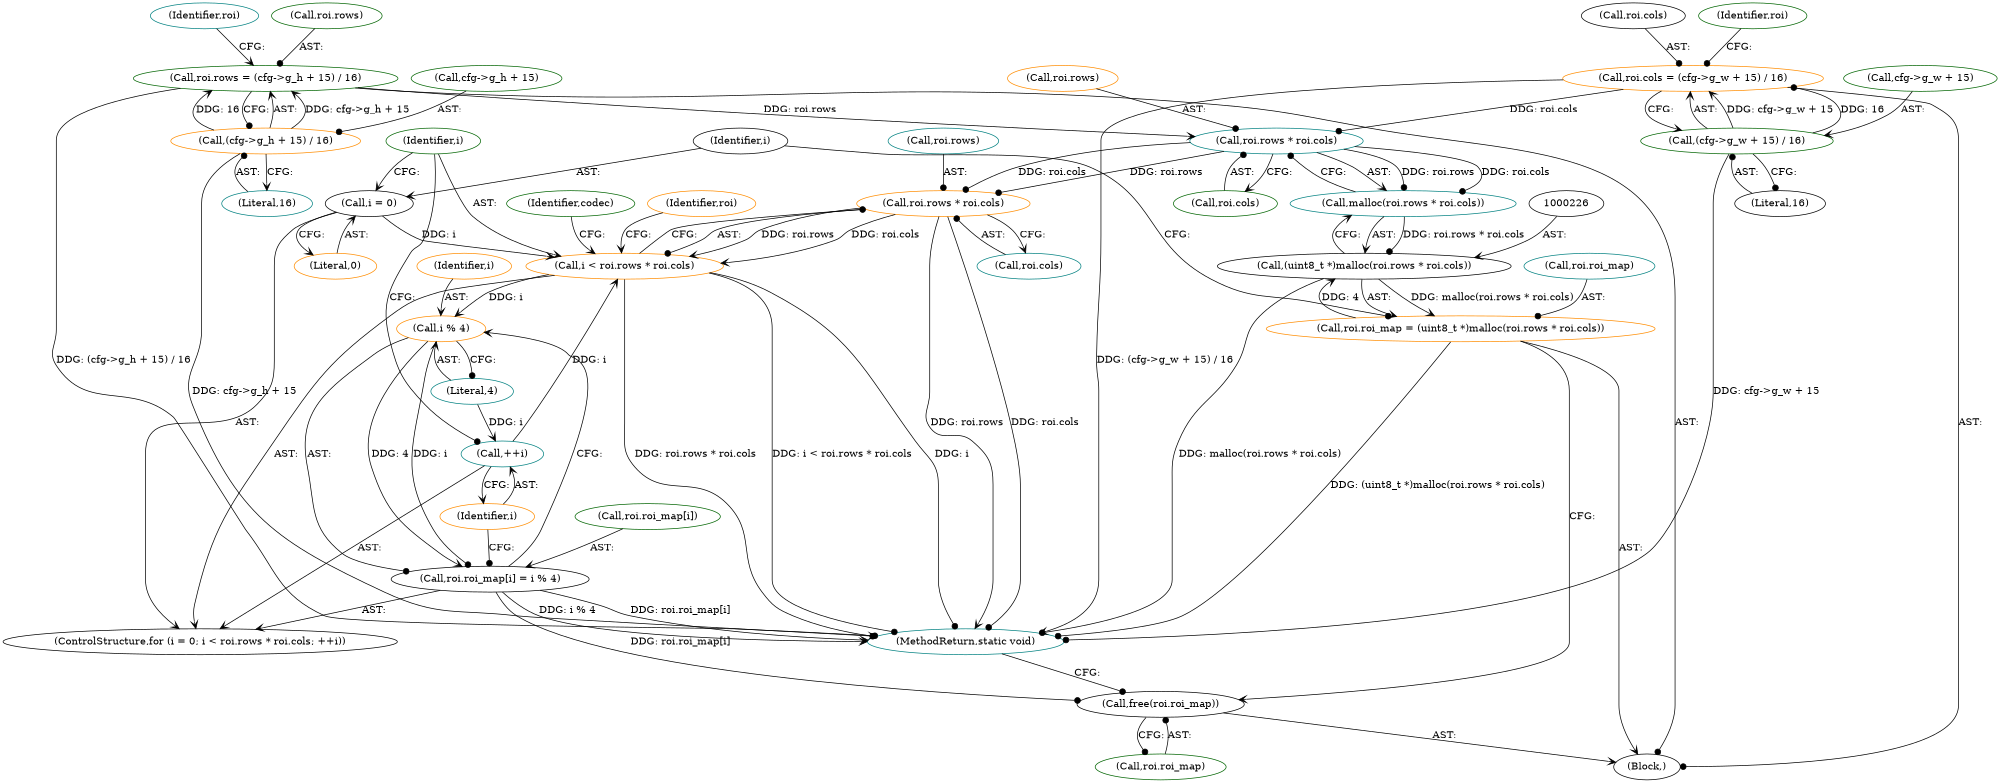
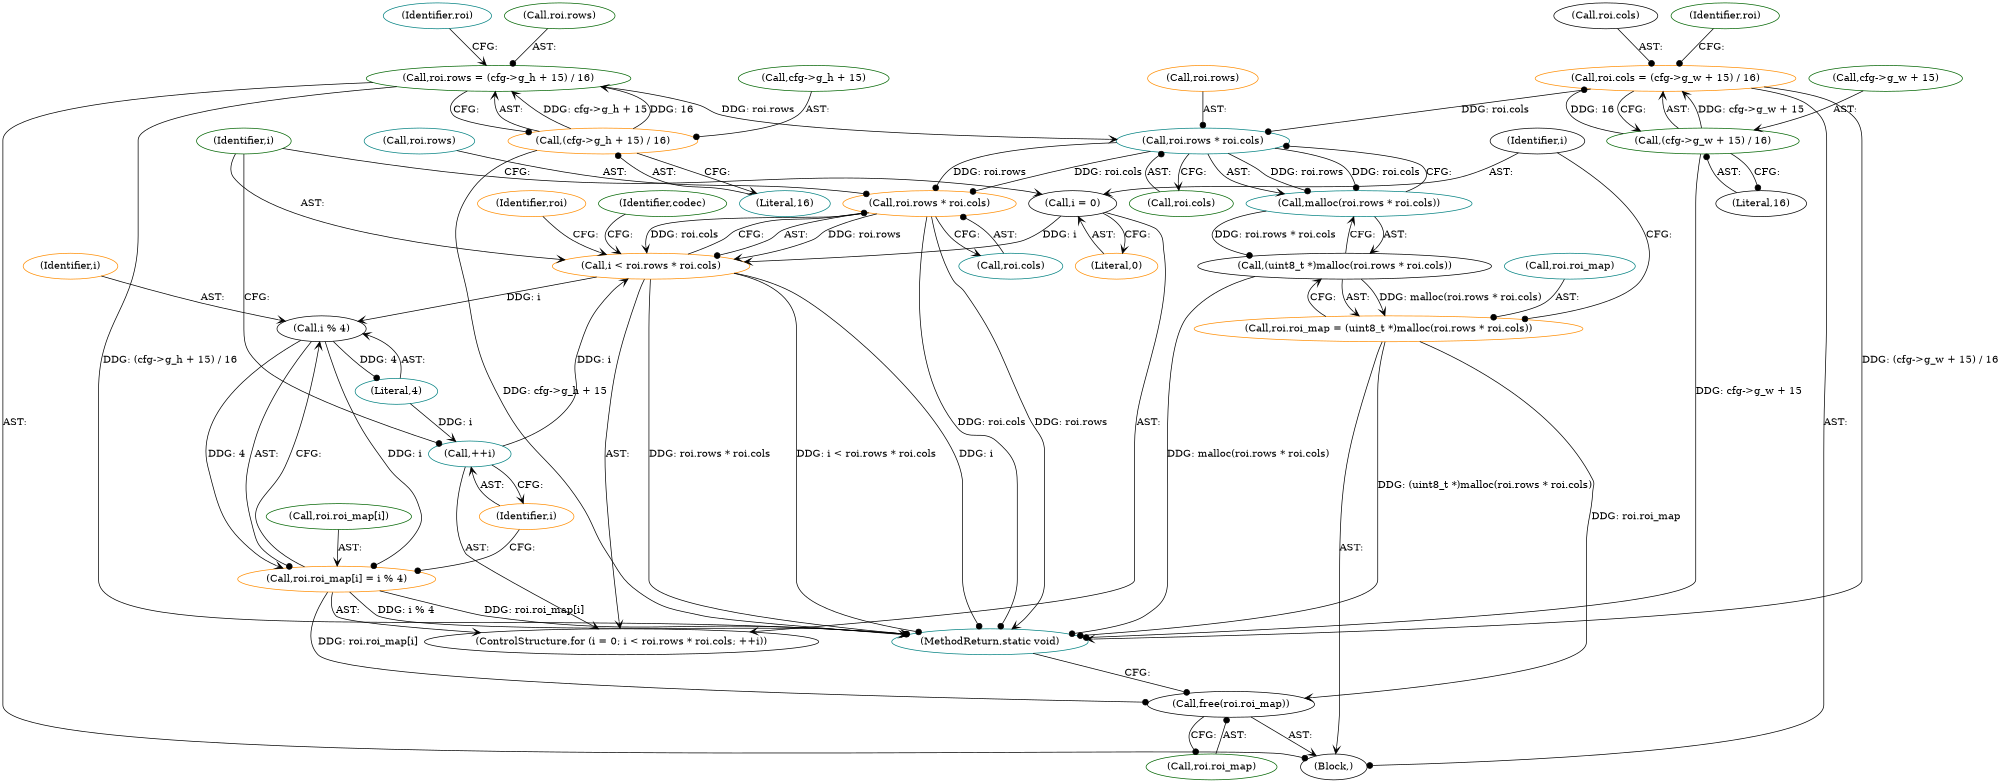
(1566, 204) -> none
(1341, 297) -> (1325, 297)
(441, 329) -> (322, 329)
(485, 360) -> (378, 360)
(1584, 517) -> (1636, 517)
(490, 579) -> (337, 579)
